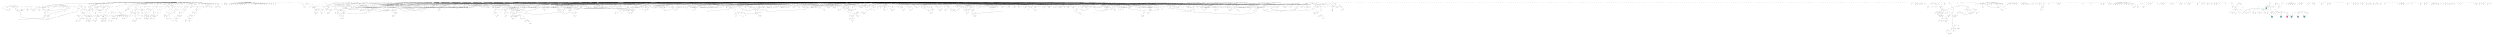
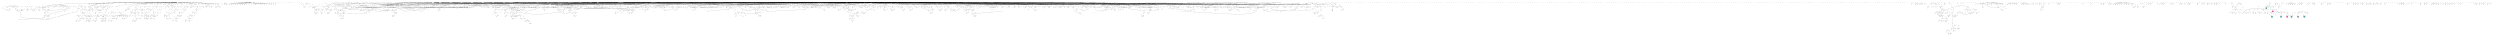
none -> (2273, 11)
